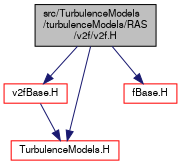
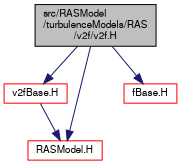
(96, 25) -> (96, 25)
(65, 150) -> (65, 150)
